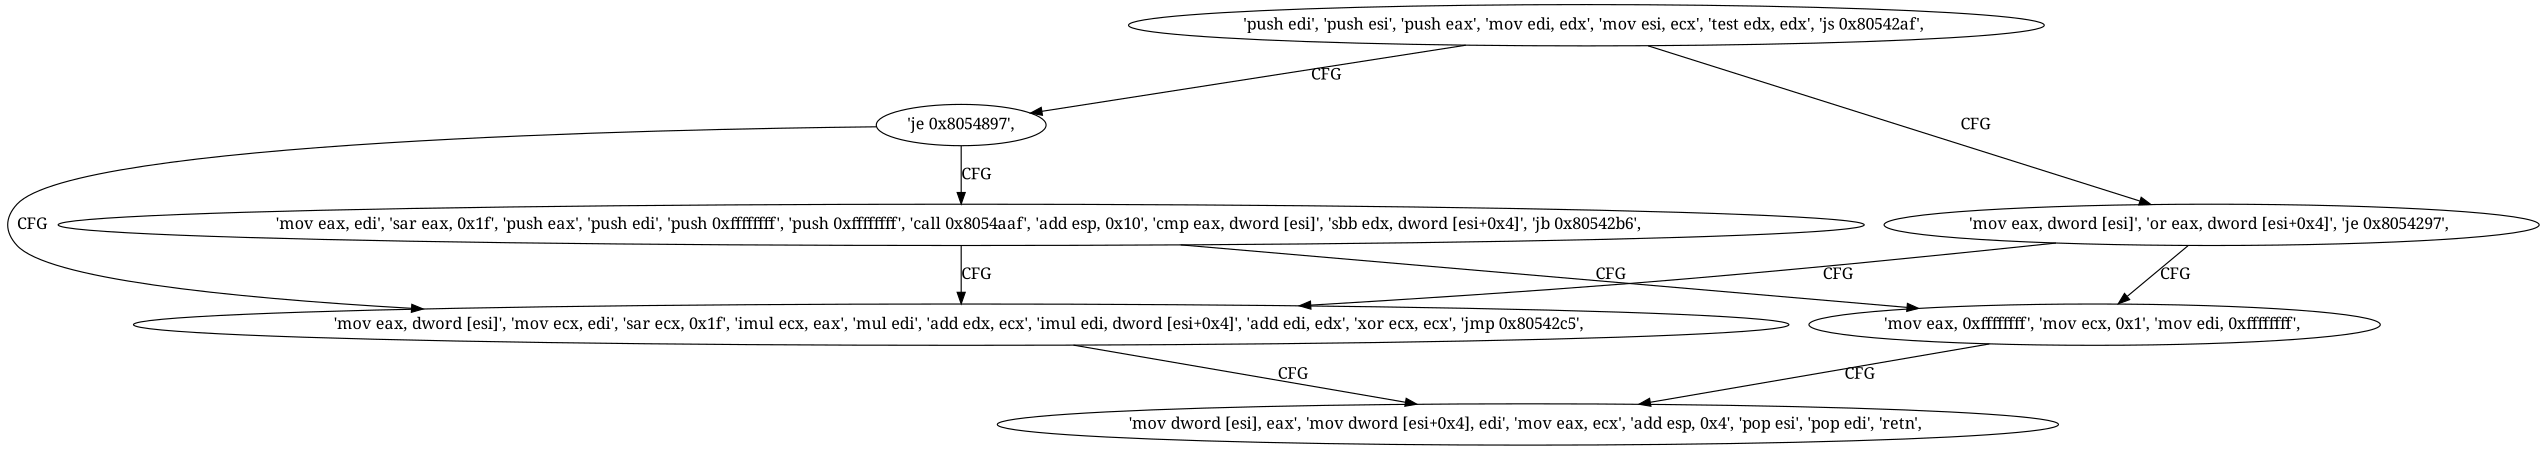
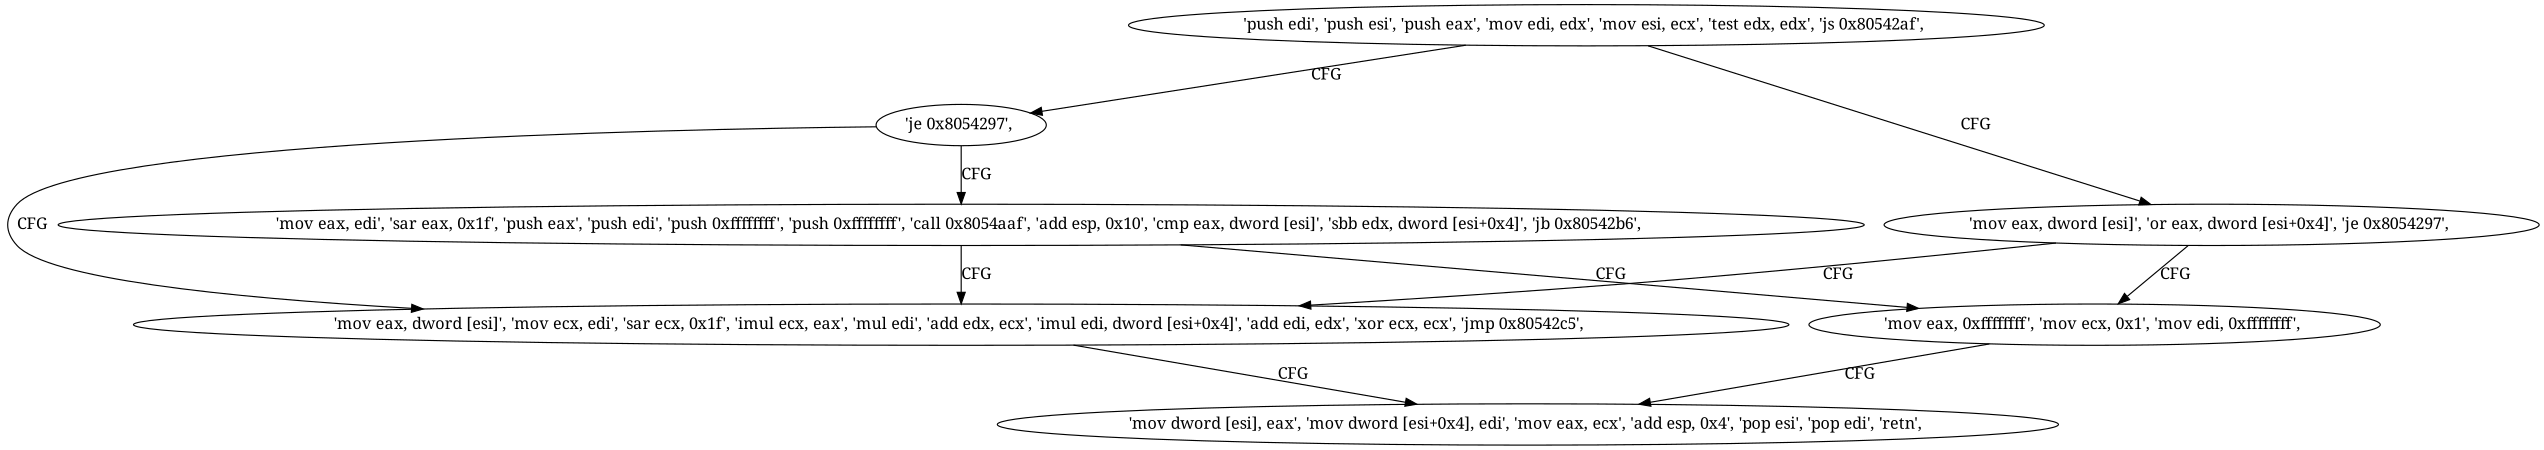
(961, 125) -> (961, 125)
